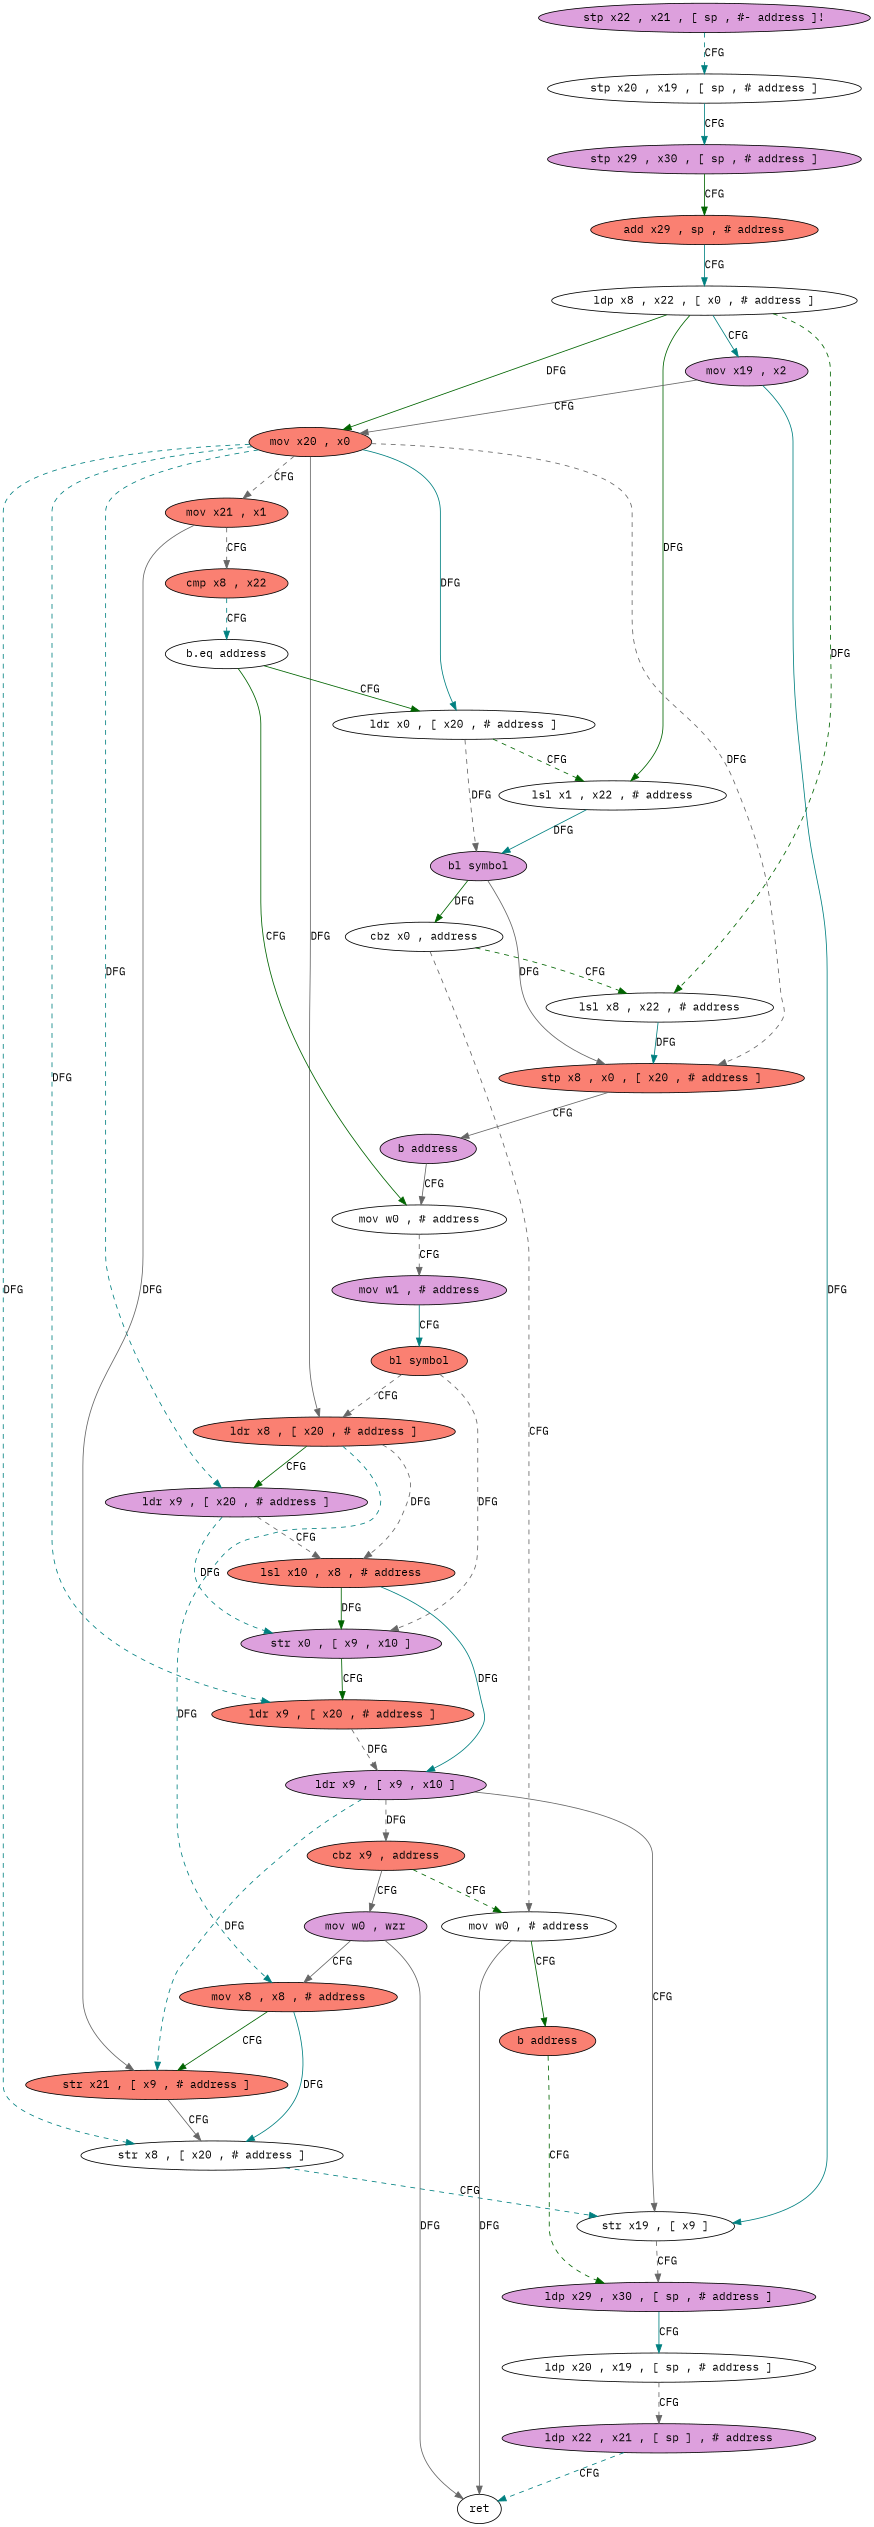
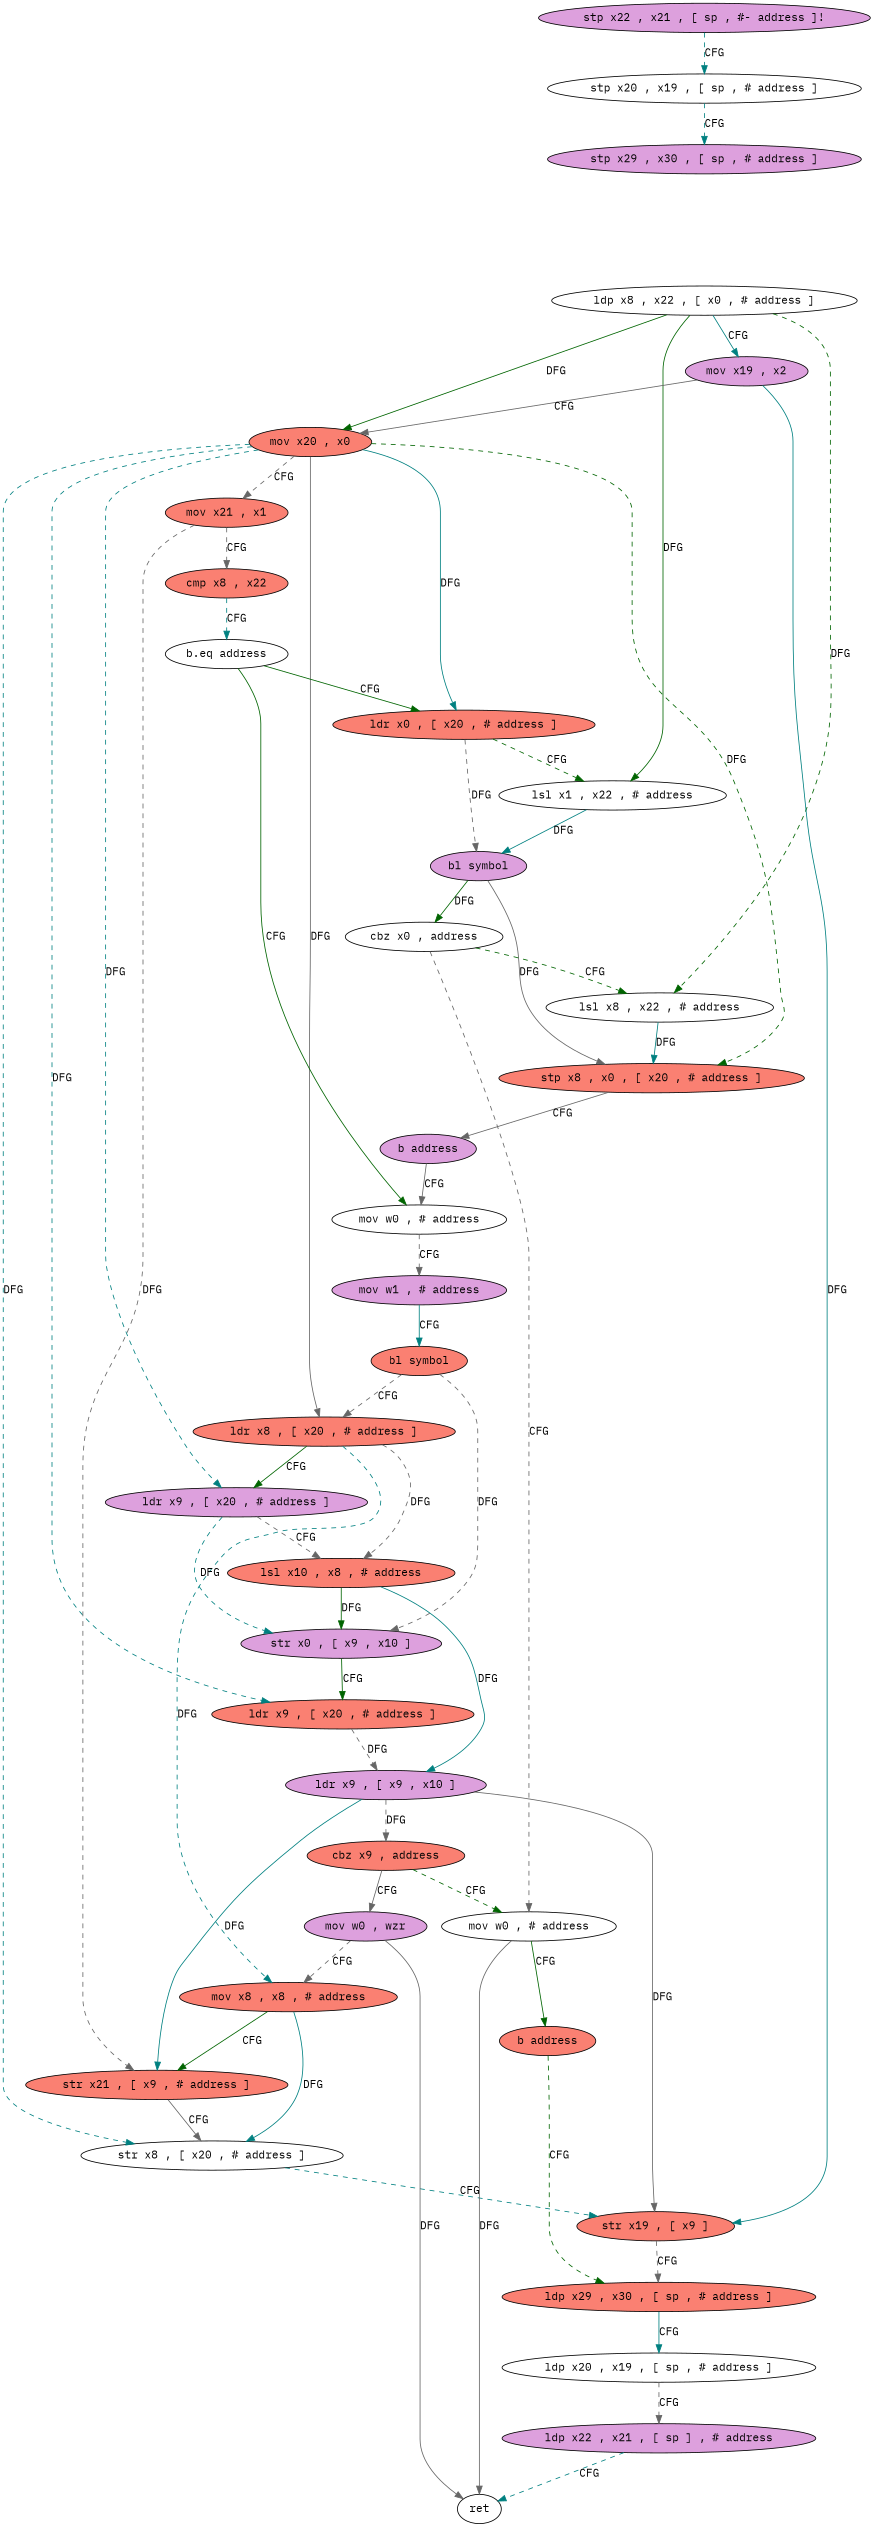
(704, 120) -> (704, 120)
(704, 230) -> none
(650, 678) -> (650, 678)
(464, 725) -> (464, 725)
(138, 1297) -> (138, 1297)
(227, 1908) -> (227, 1908)
(330, 1959) -> (330, 1959)
(663, 1997) -> (663, 1997)
(656, 2226) -> (656, 2226)
(659, 2297) -> (659, 2297)
